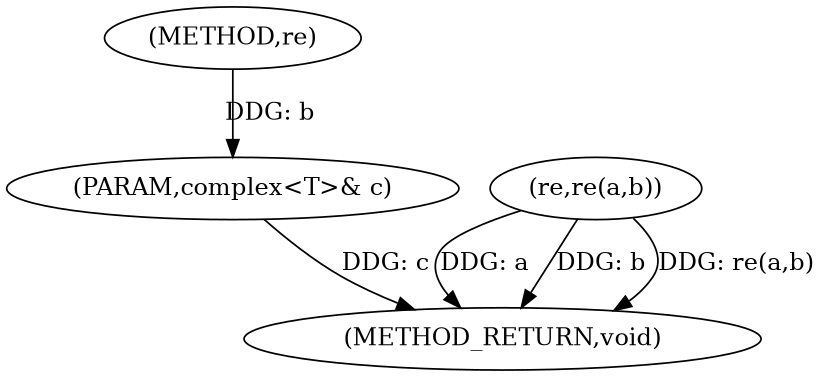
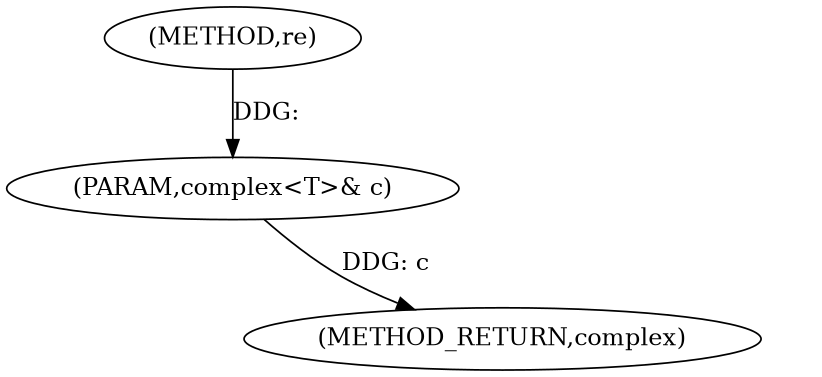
(270, 113) -> (270, 113)
(596, 188) -> none
(503, 339) -> (503, 339)
